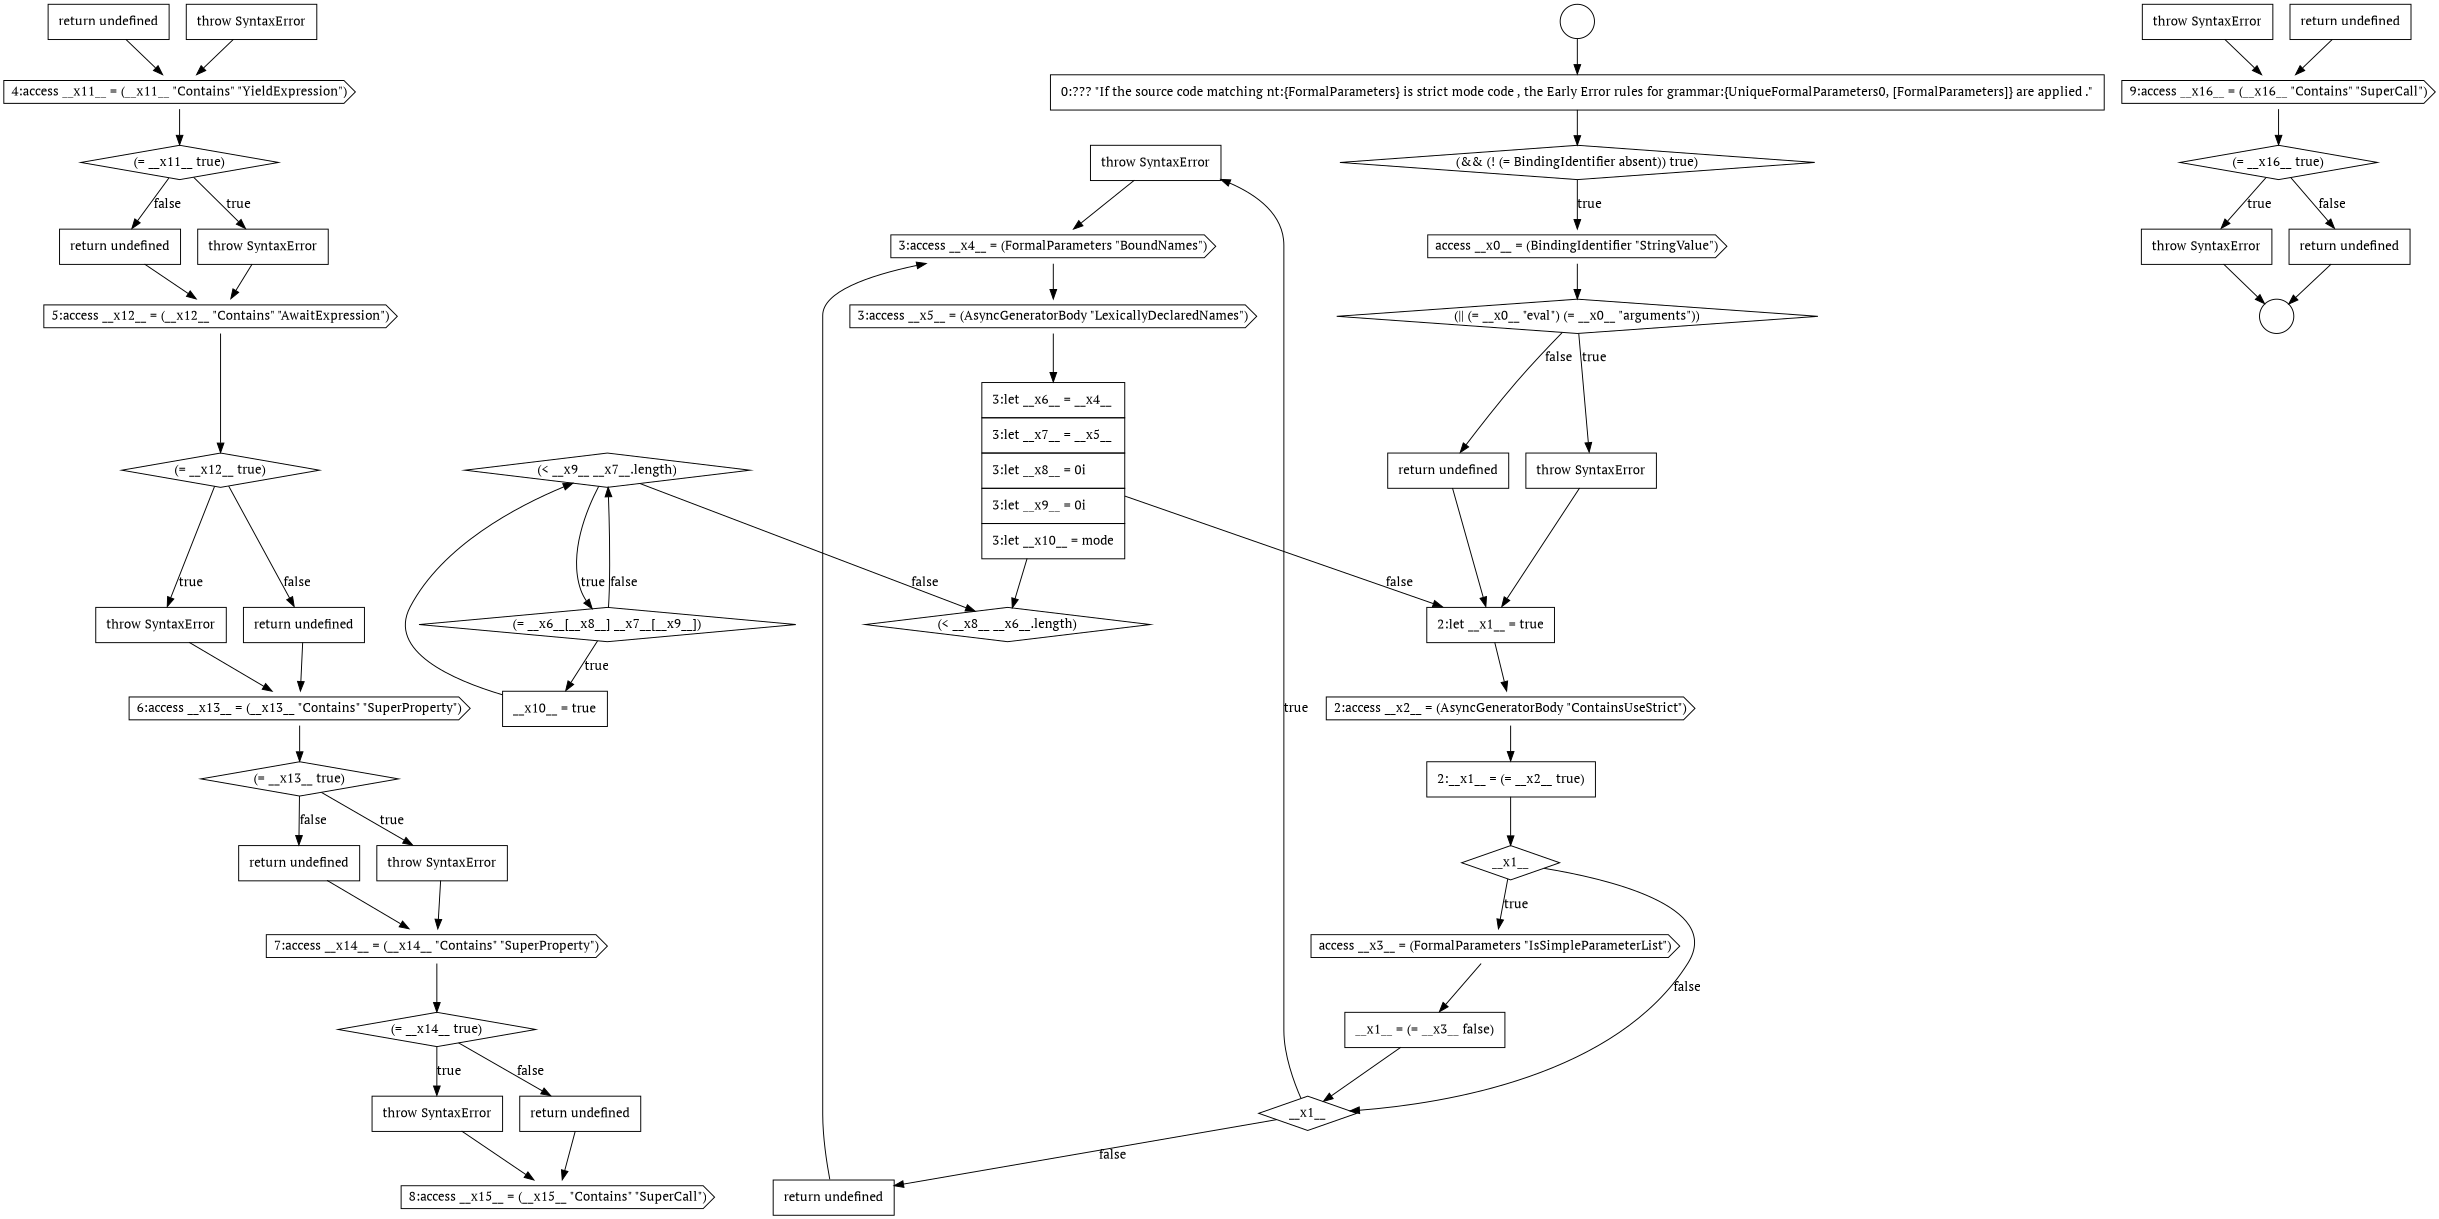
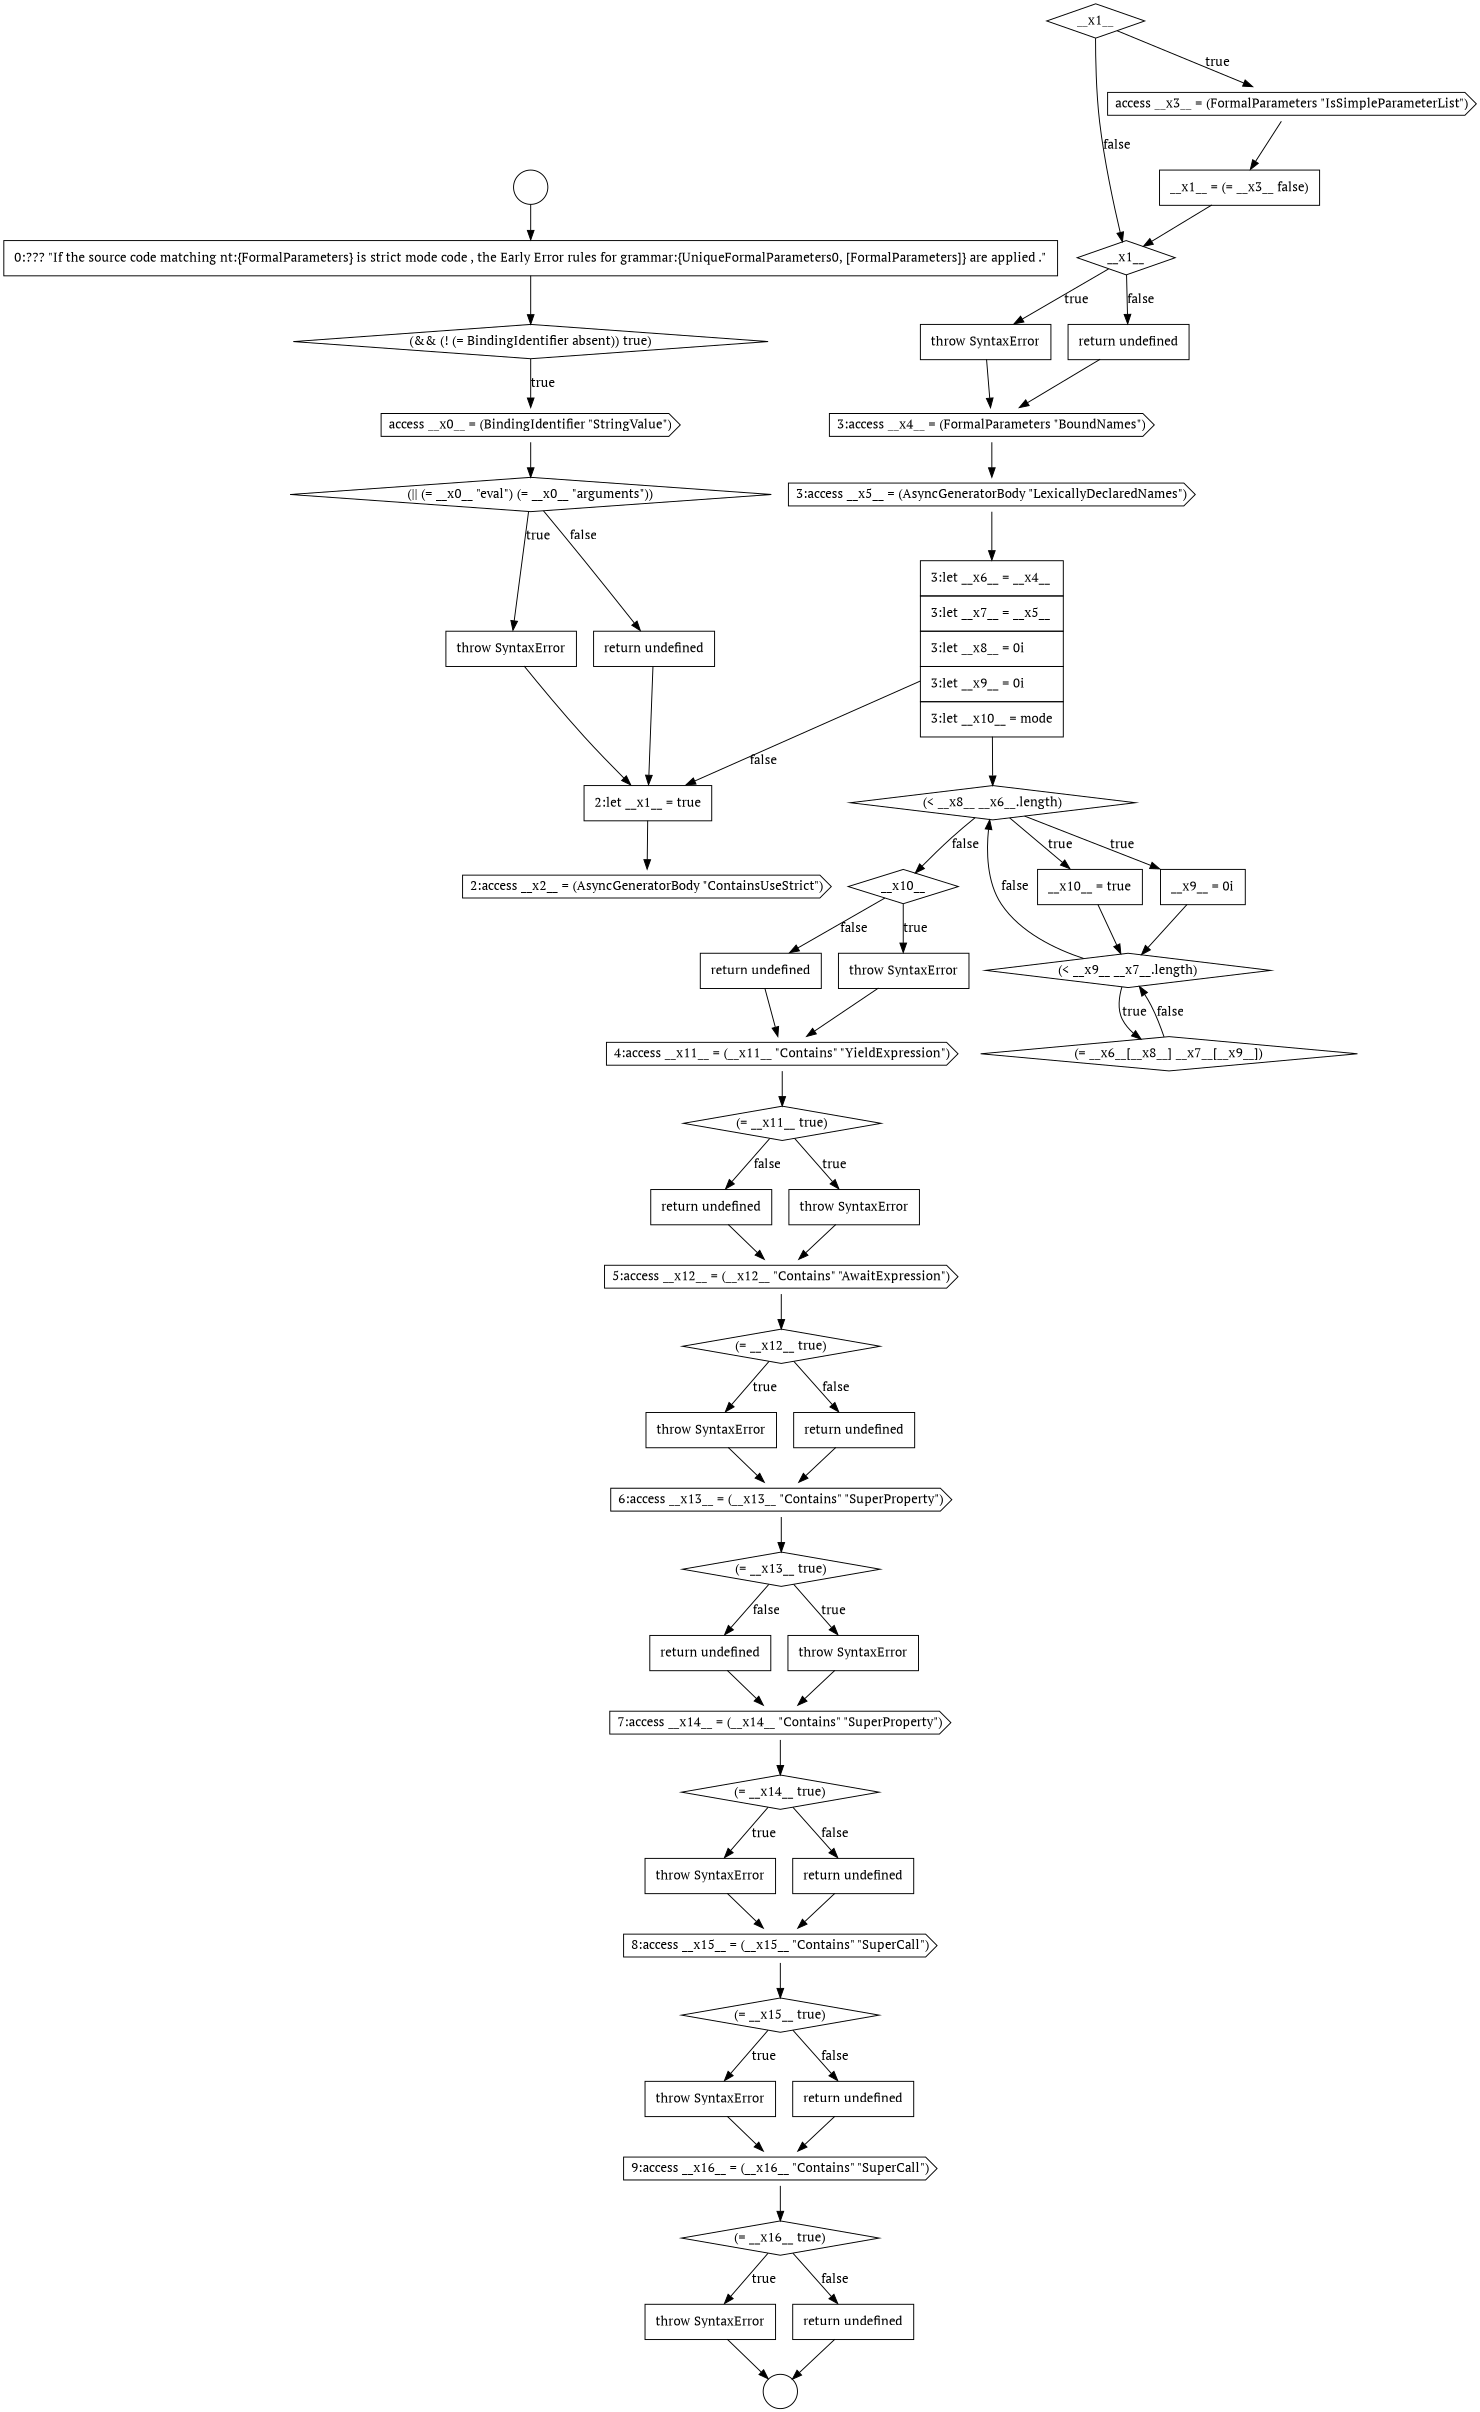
(584, 662) -> (1036, 840)
(1511, 779) -> none
none -> (903, 887)
none -> (1202, 887)
none -> (780, 2015)
